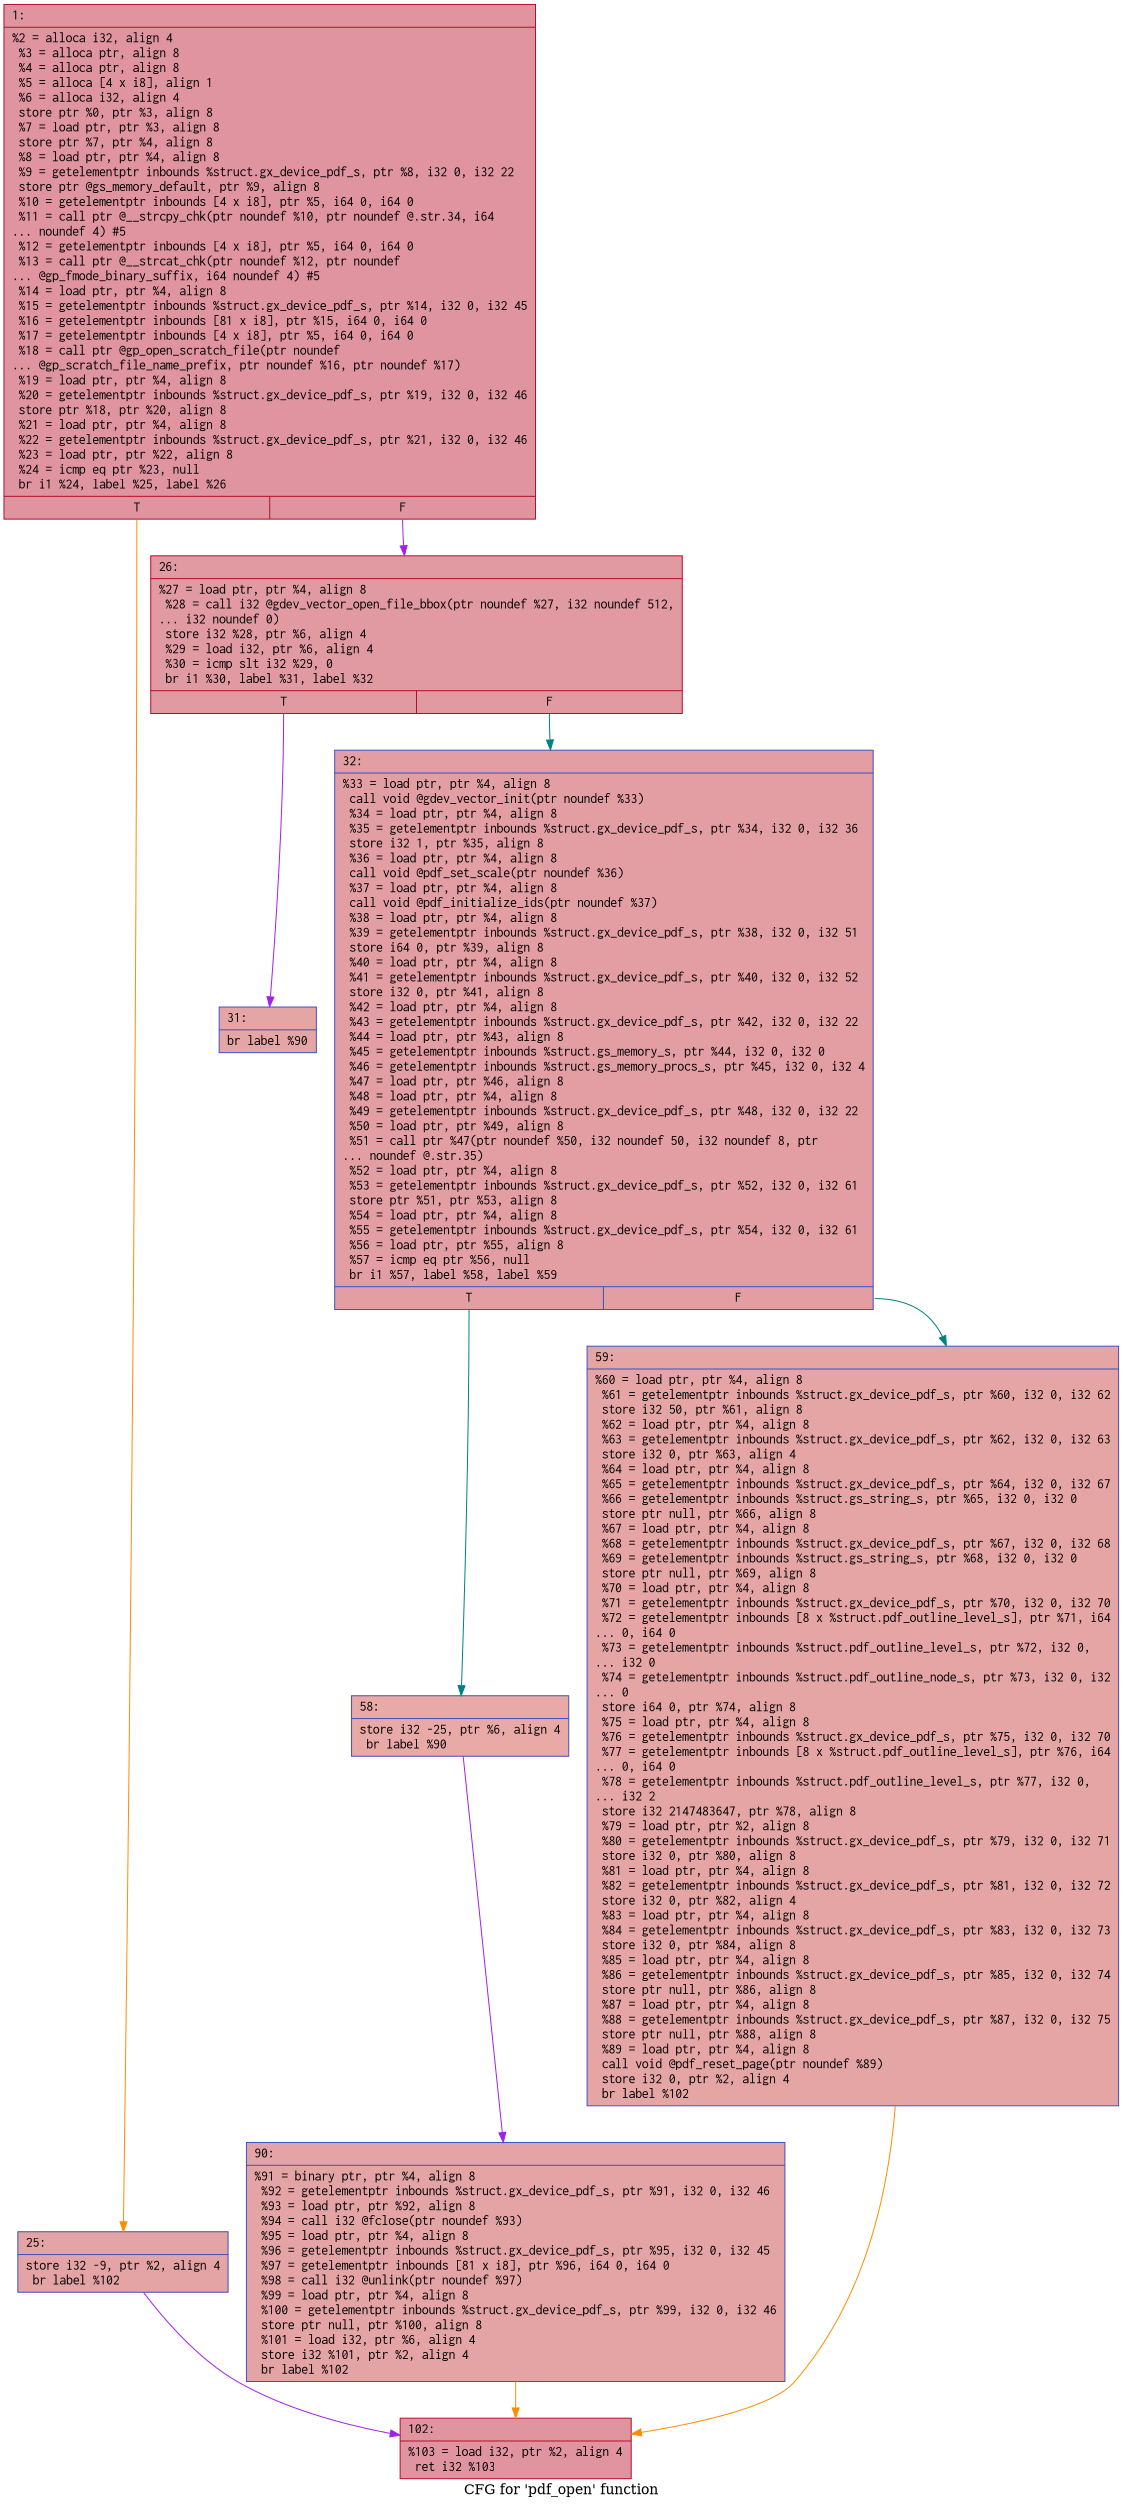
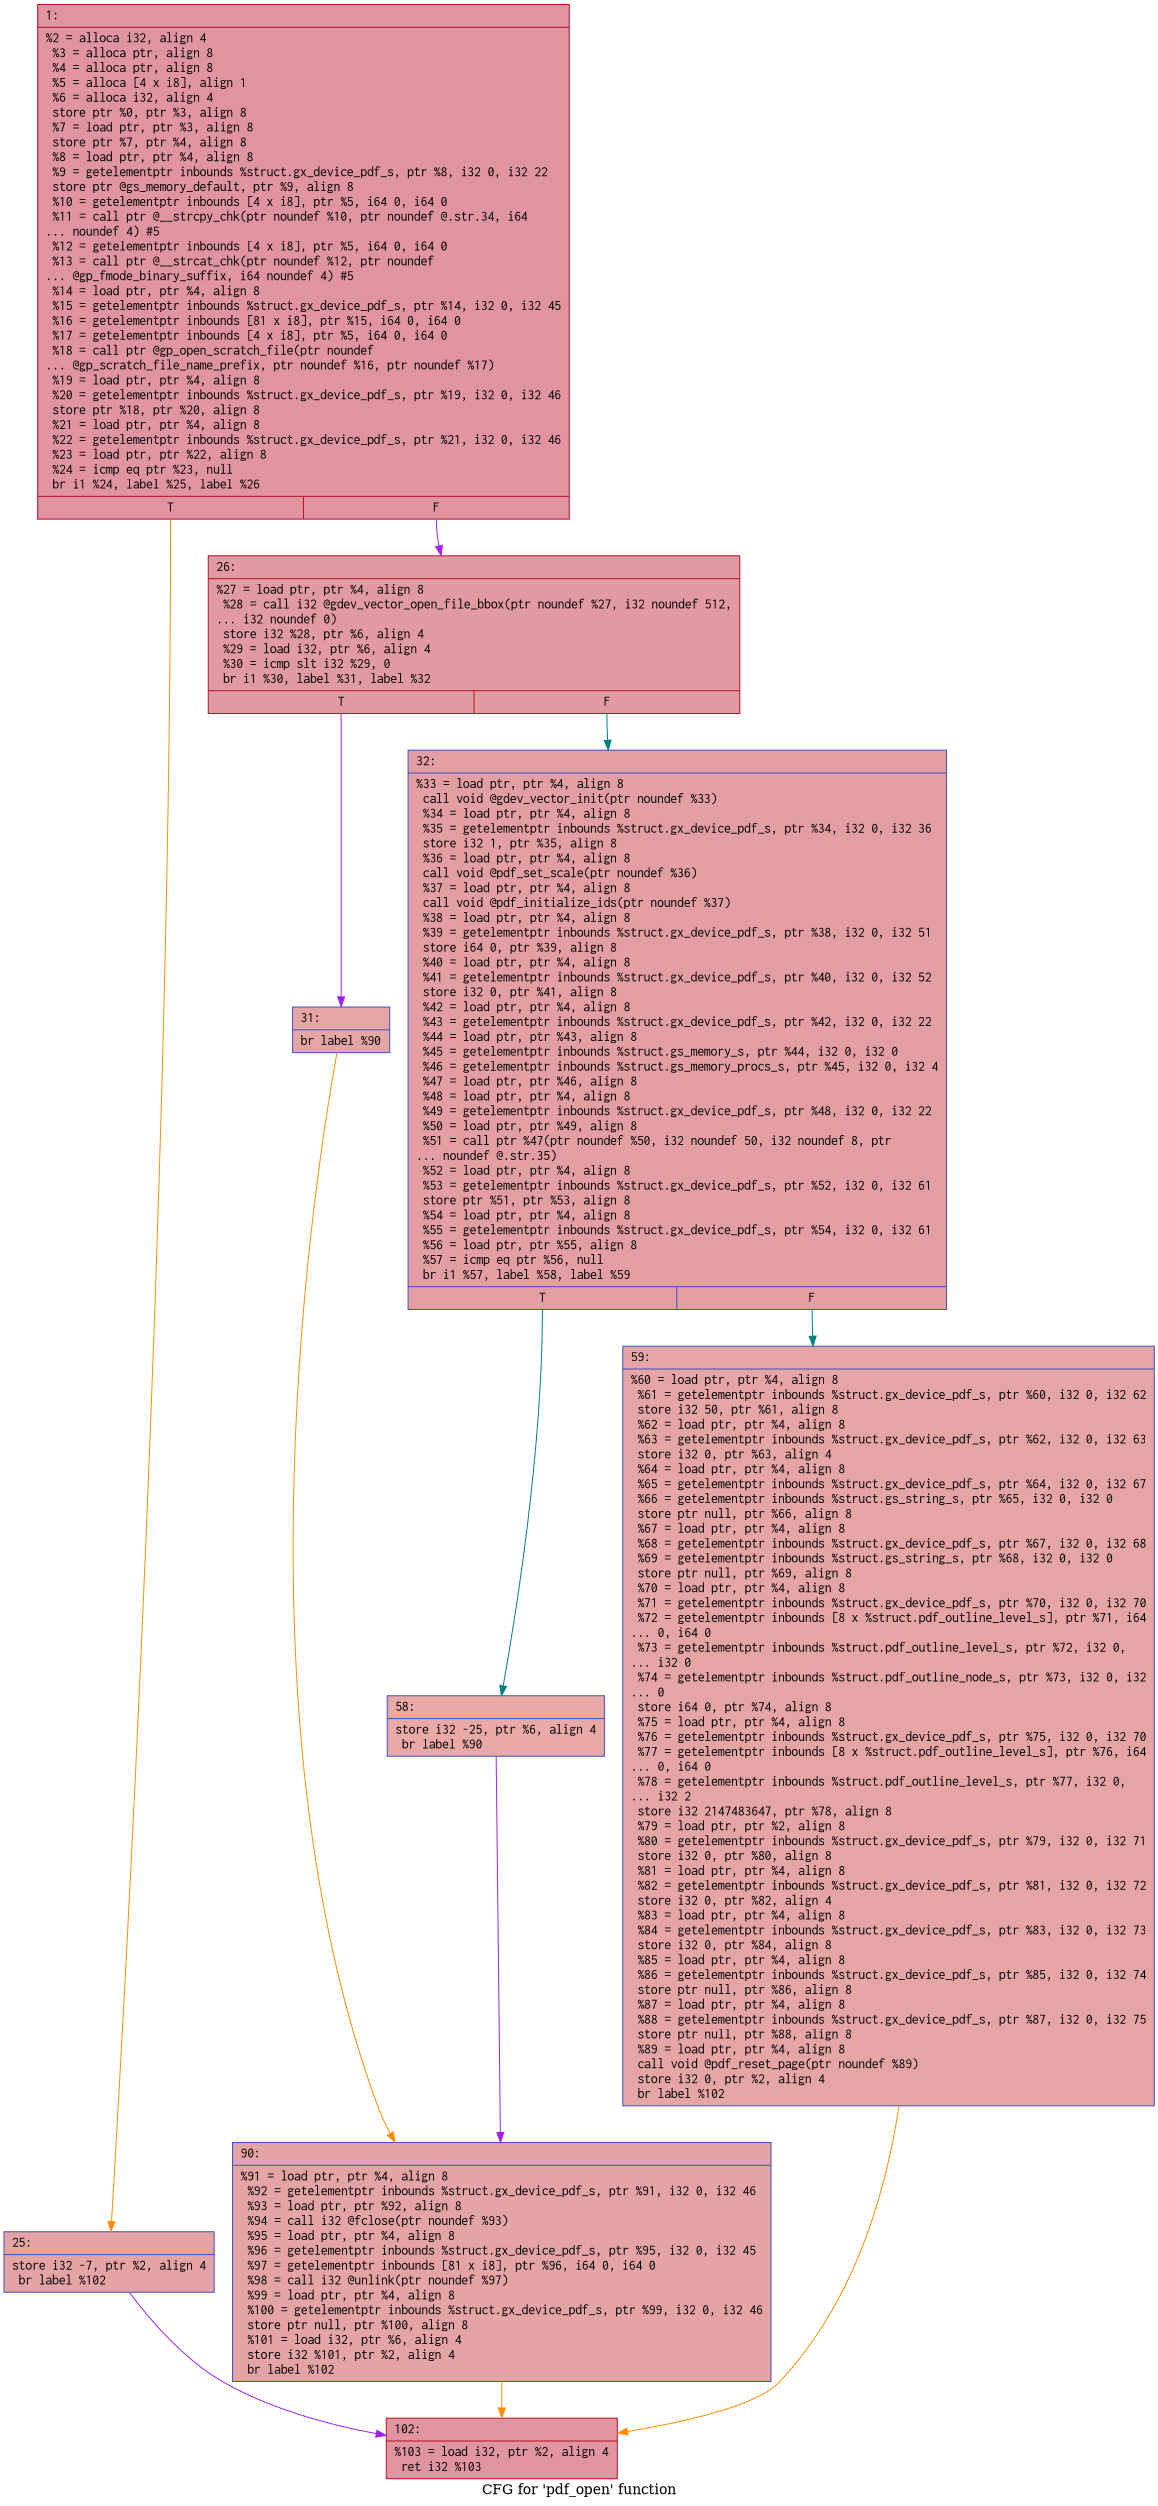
none -> (294, 1598)
(365, 2176) -> (345, 2176)
(123, 2265) -> (109, 2265)
